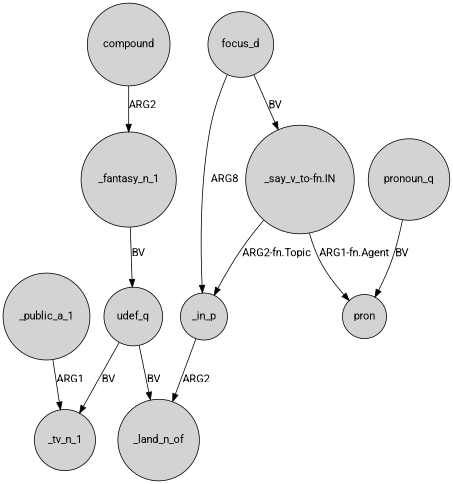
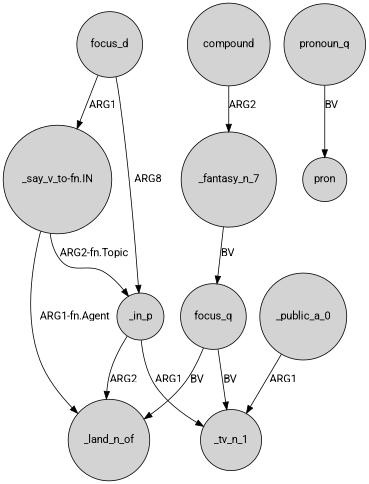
(275, 106) -> (103, 106)
(129, 180) -> (229, 180)
(323, 266) -> (32, 325)
(47, 317) -> (303, 317)
(133, 317) -> (213, 317)
none -> (158, 389)
